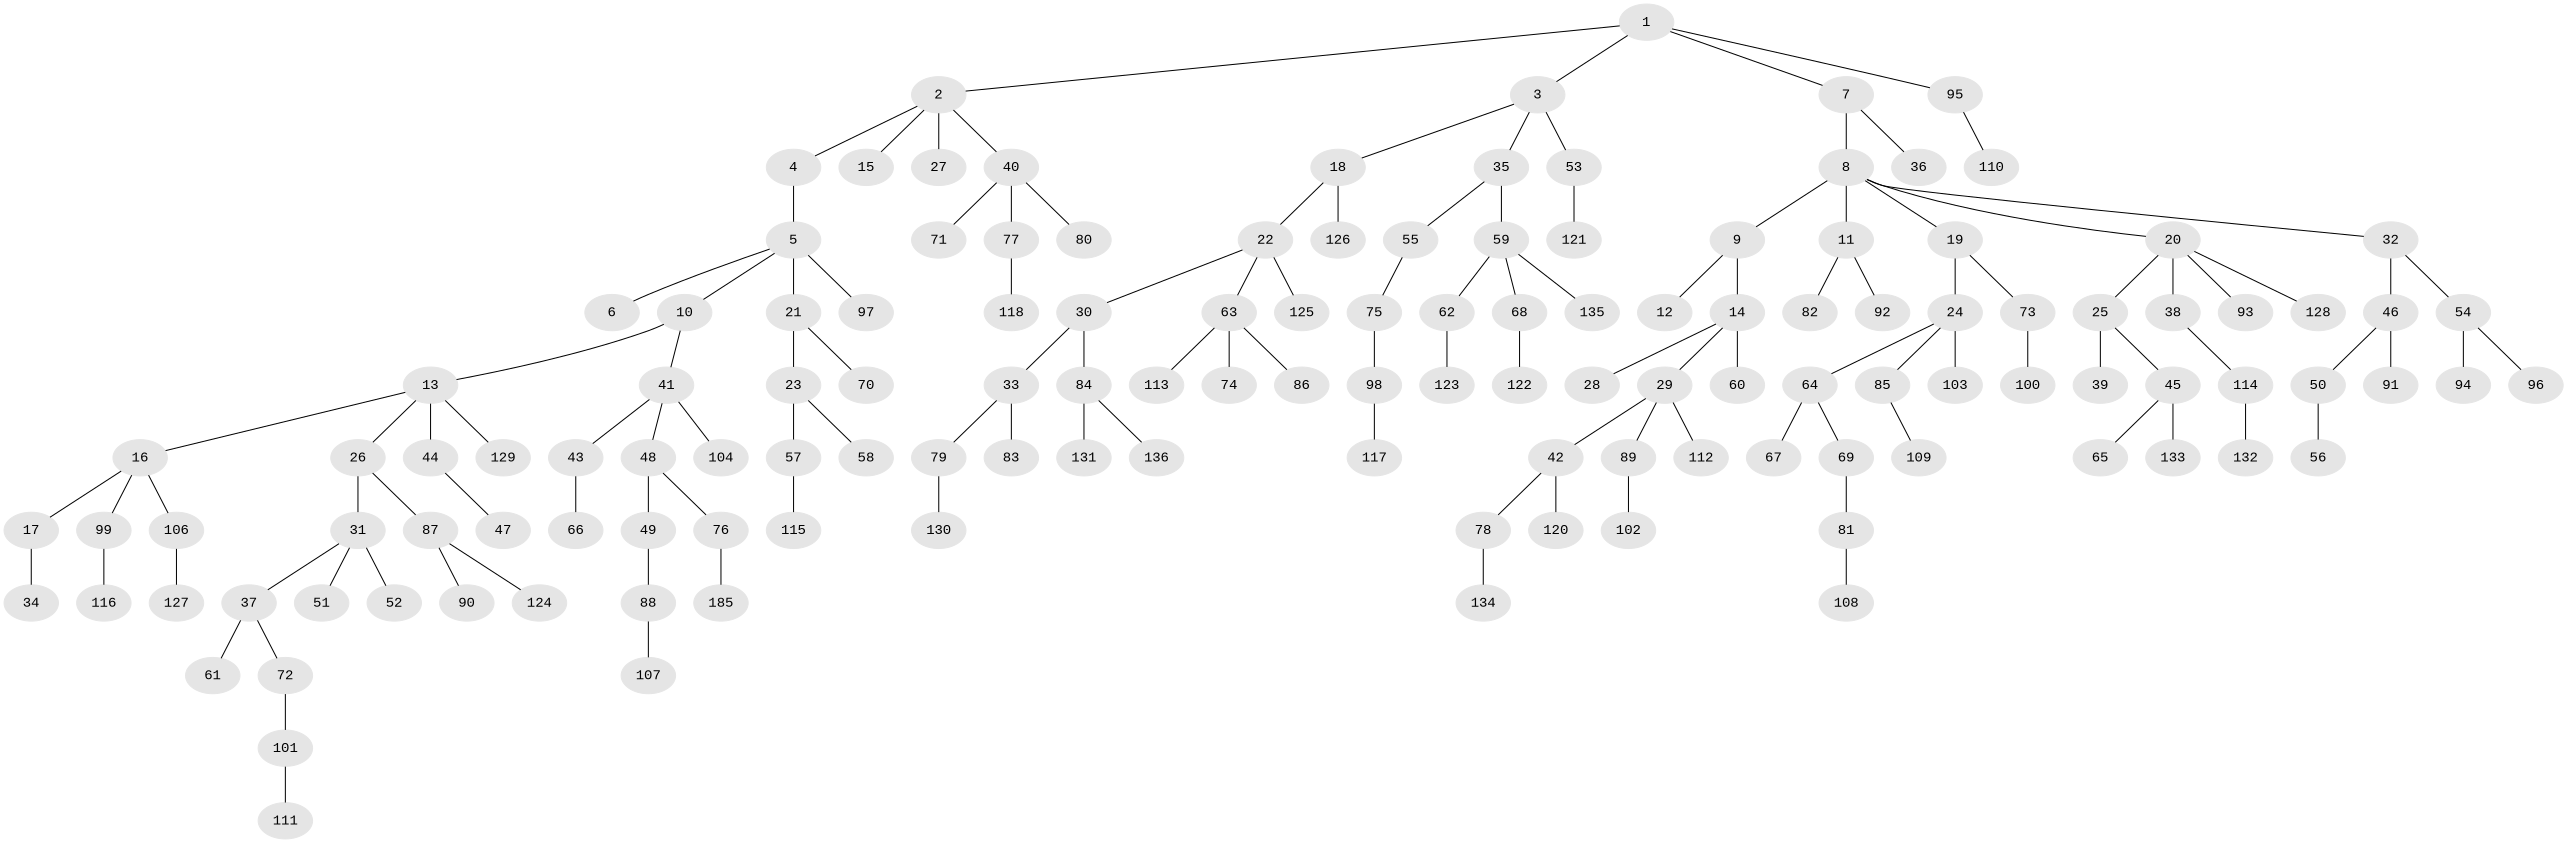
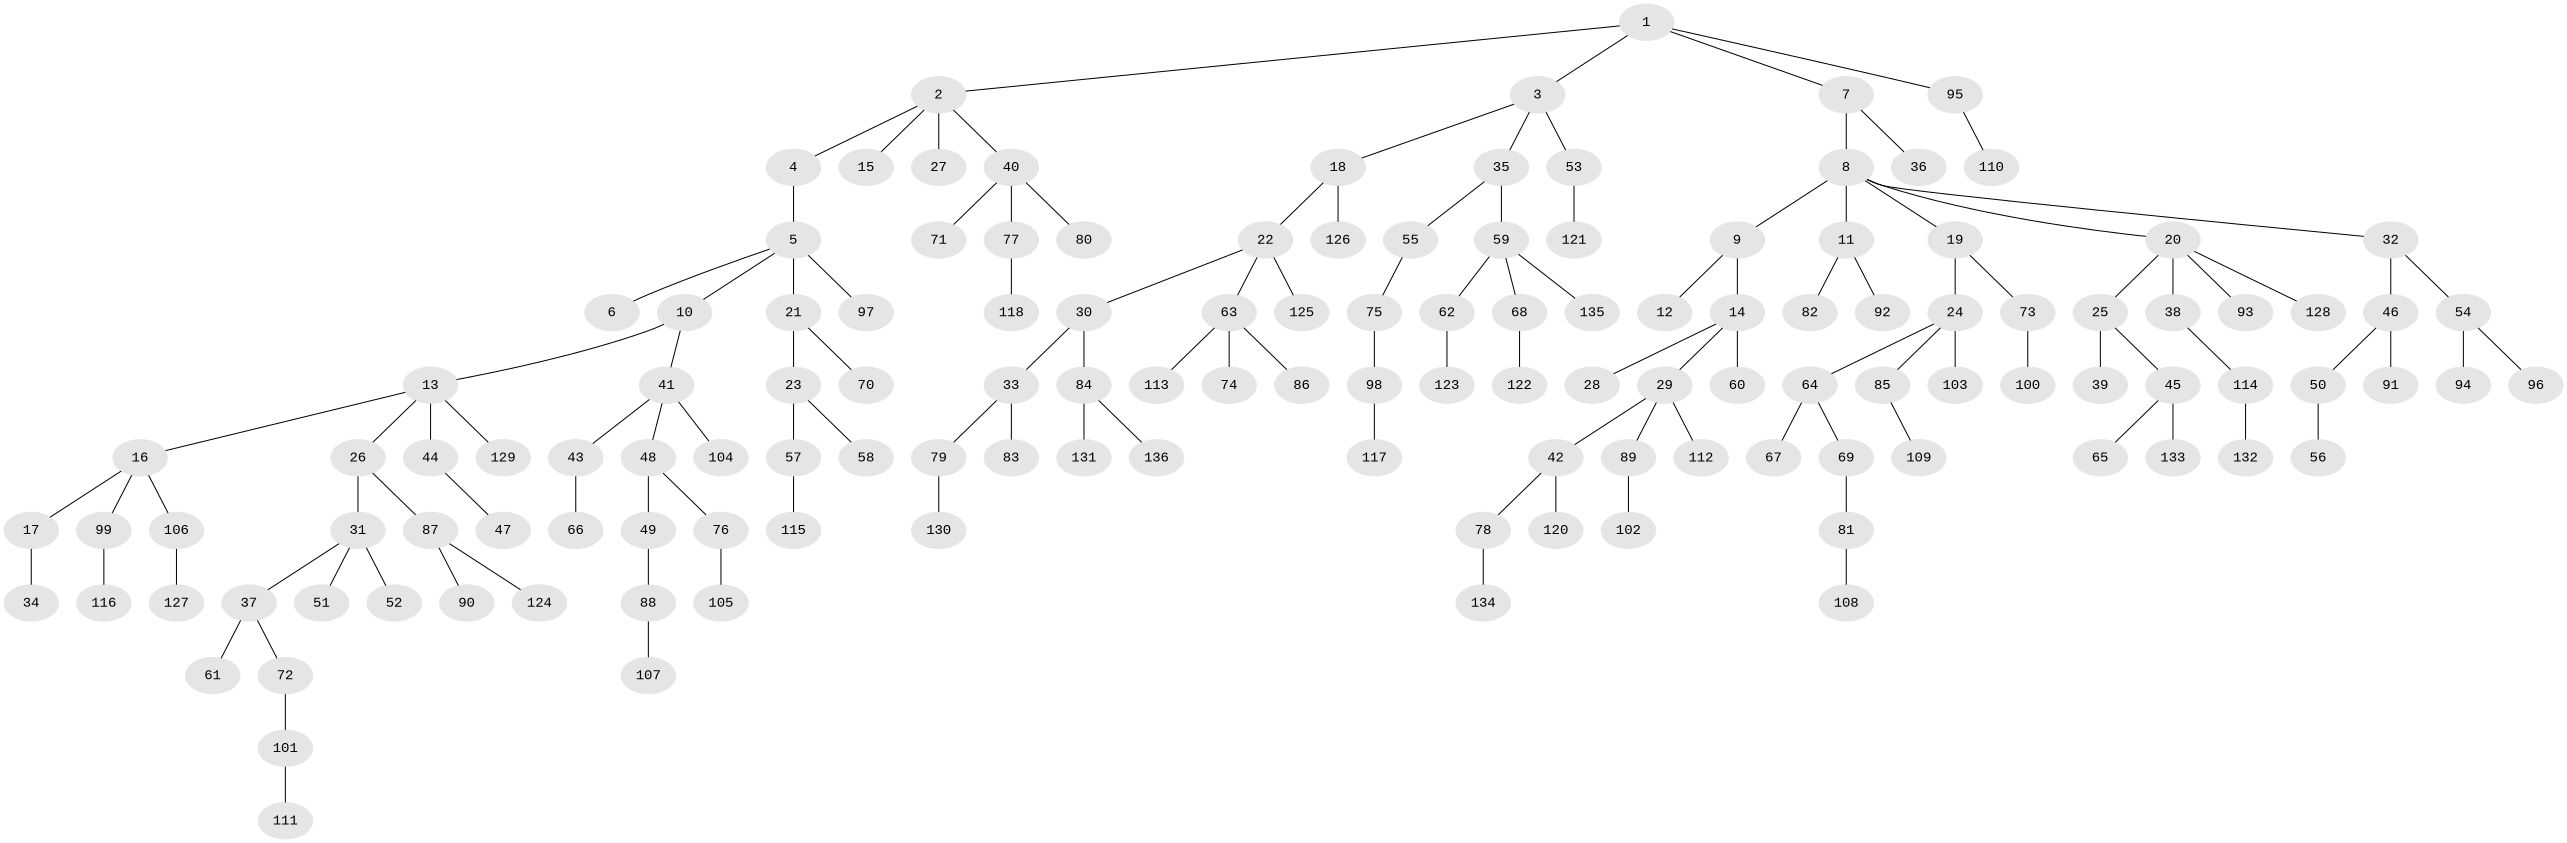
(721, 603) -> (721, 603)
